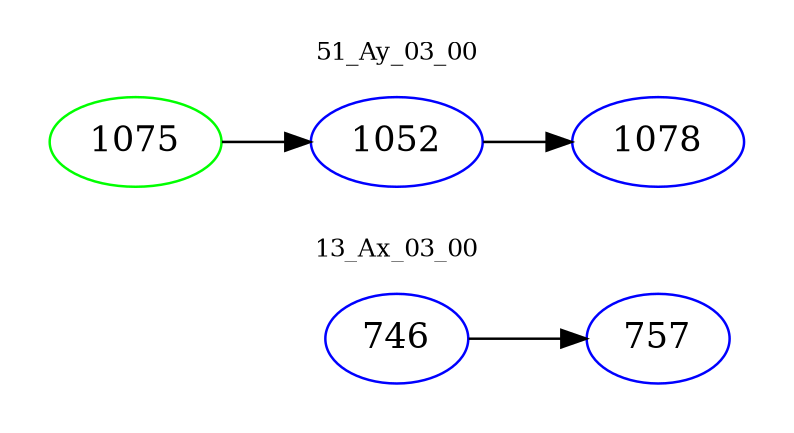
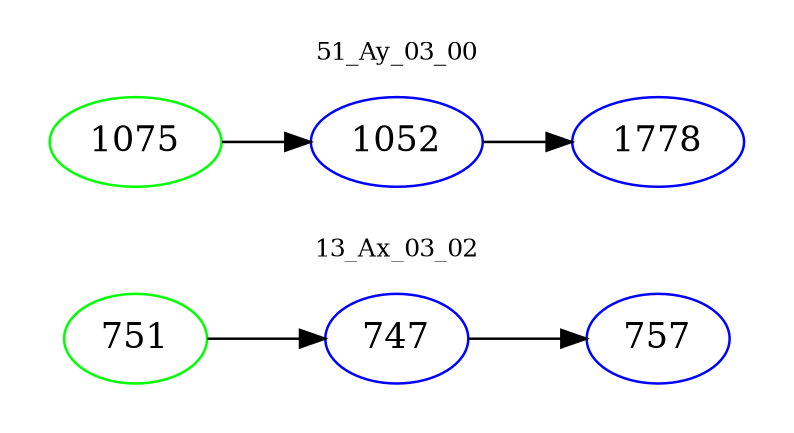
(658, 142) -> (658, 142)
(397, 250) -> (397, 250)
none -> (136, 339)
(397, 339) -> (397, 339)
